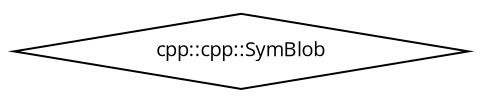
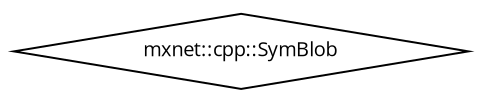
(241, 51) -> (241, 51)
